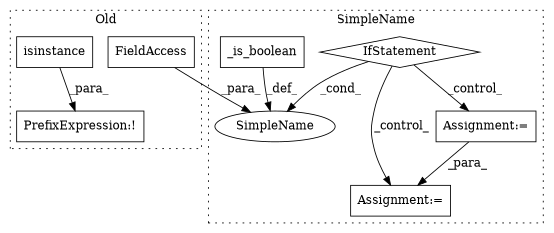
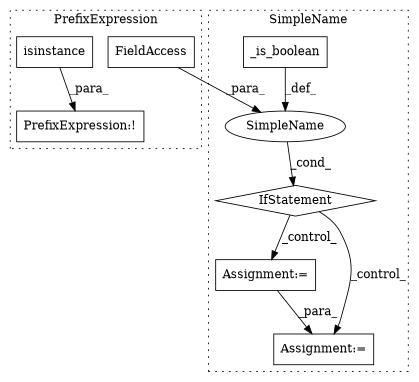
(106, 20) -> (106, 20)
(328, 78) -> (290, 160)
